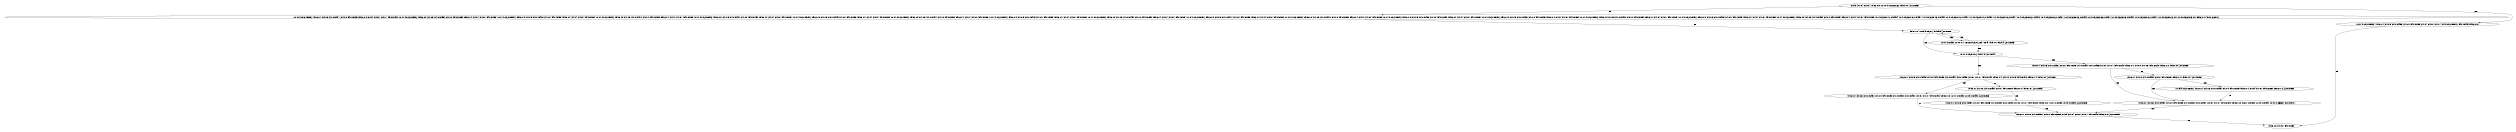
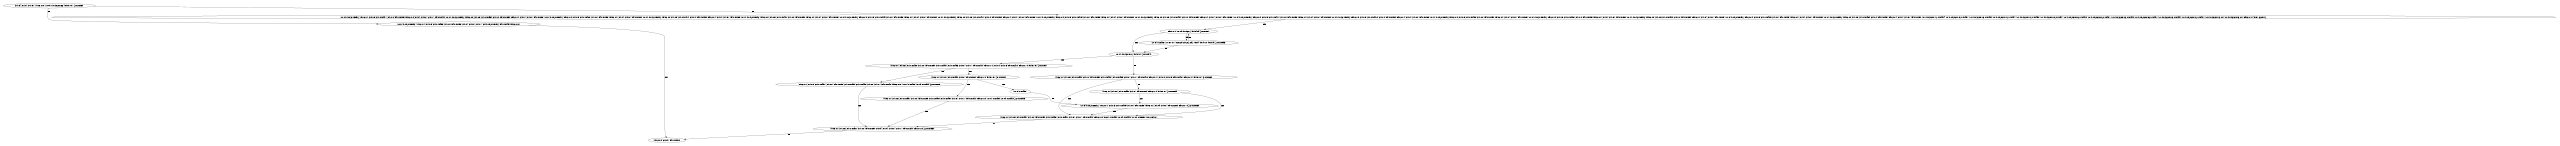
none -> (1020, 92)
